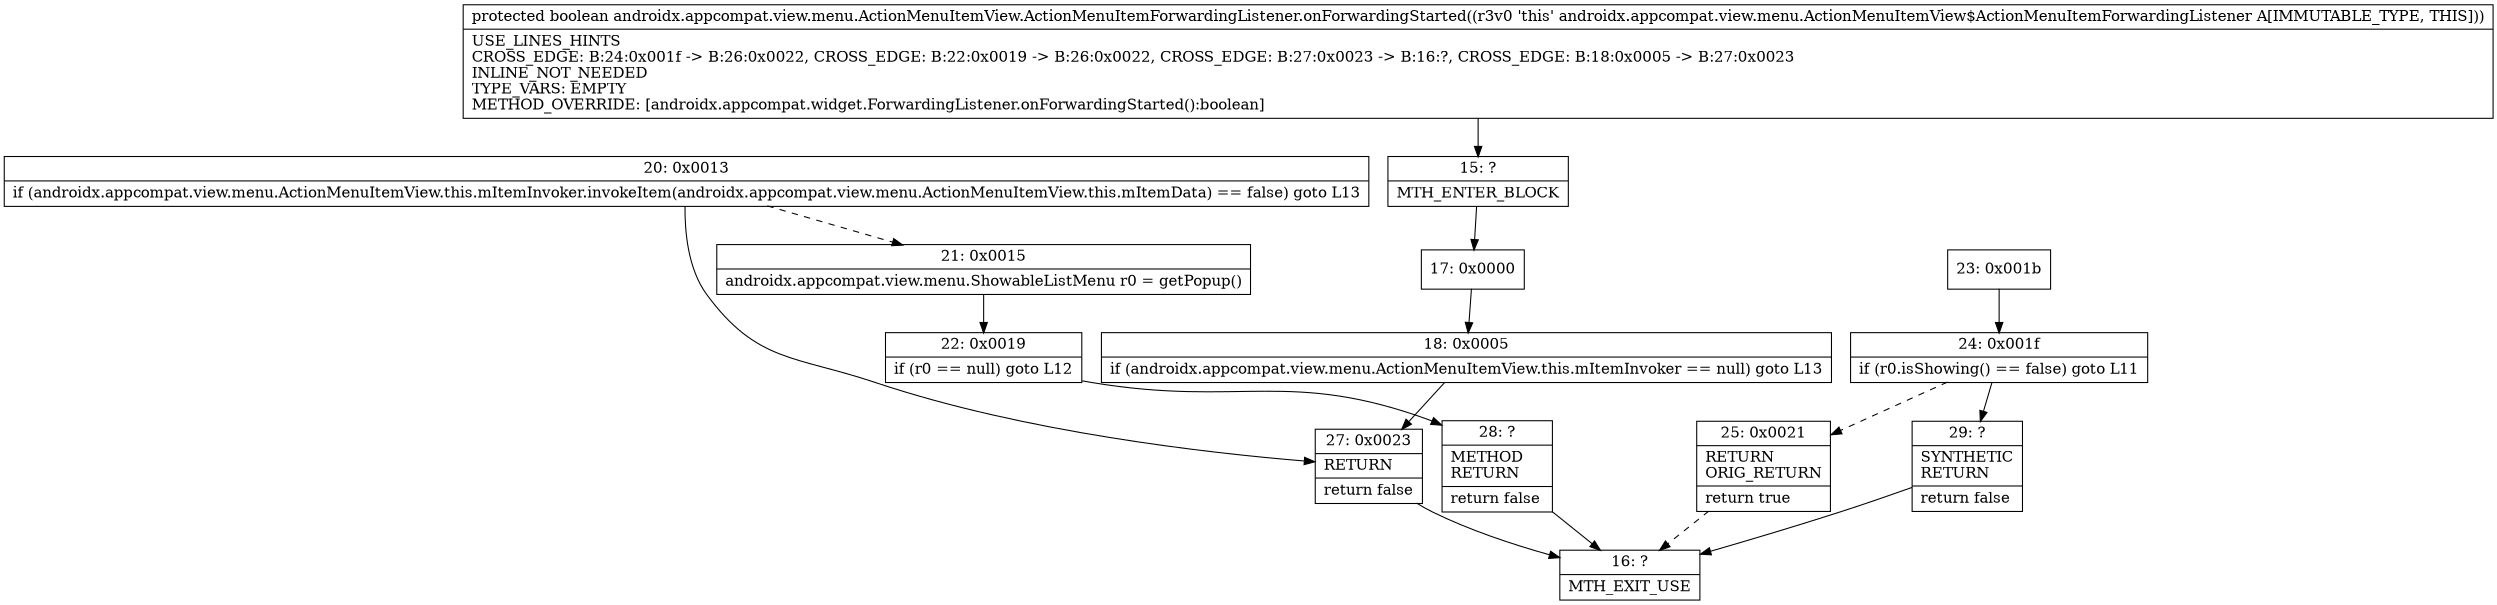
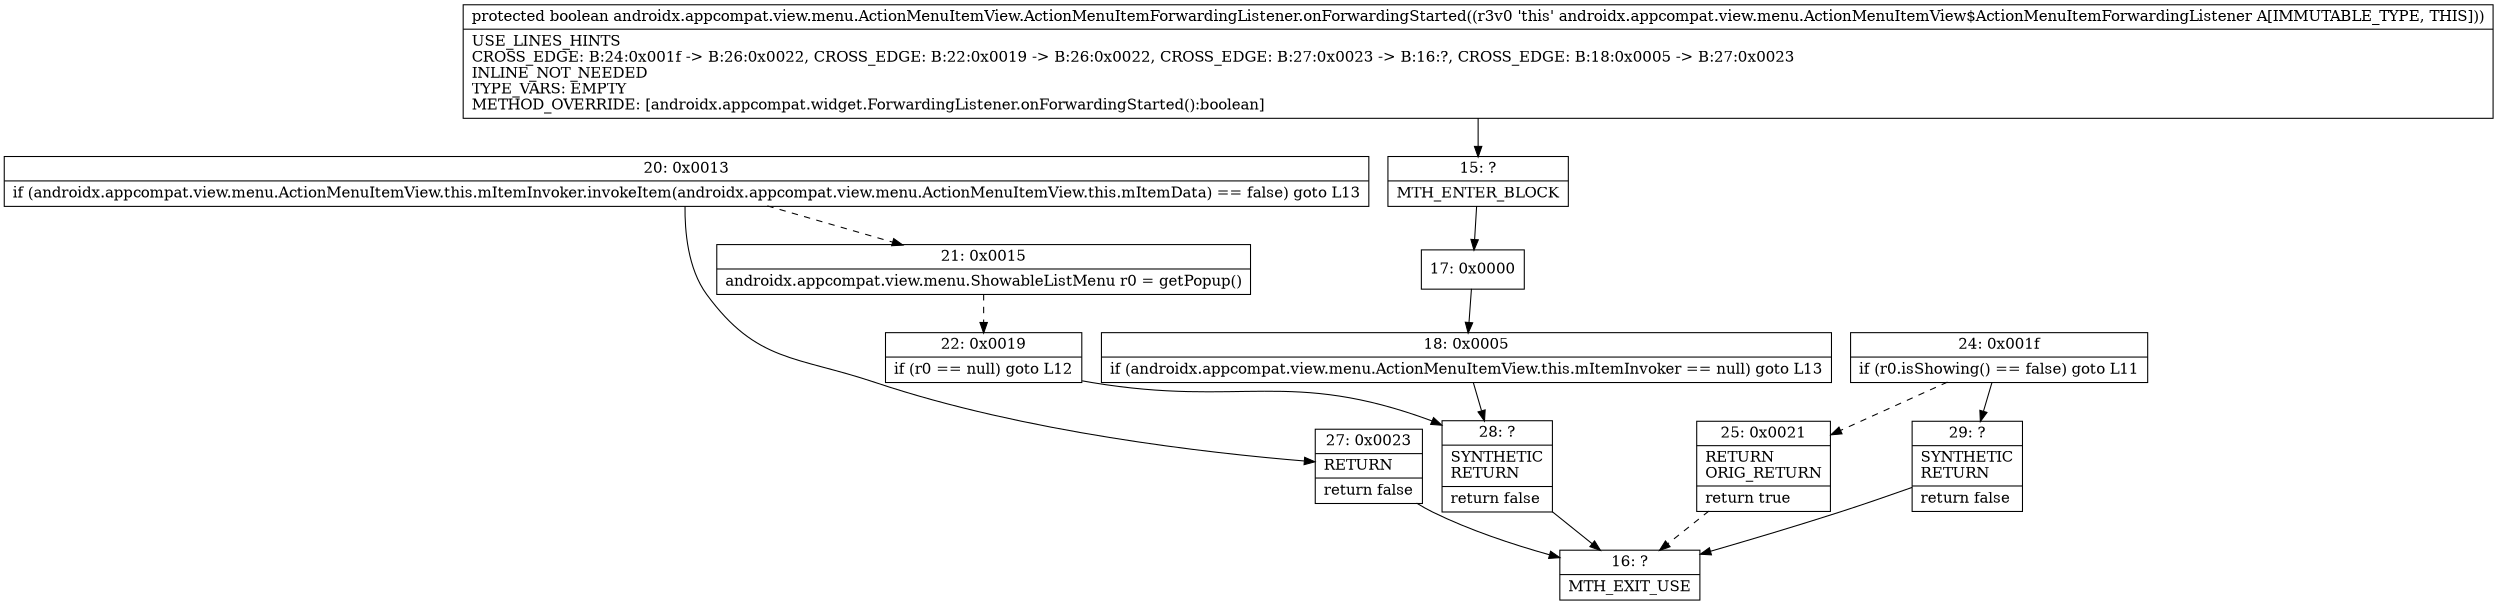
(1999, 270) -> none
(984, 308) -> (984, 308)
(1427, 402) -> (1477, 397)
(1487, 457) -> (1497, 457)
